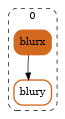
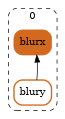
(28, 64) -> (37, 71)
